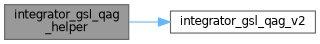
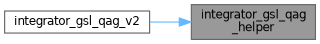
(144, 22) -> (164, 22)
